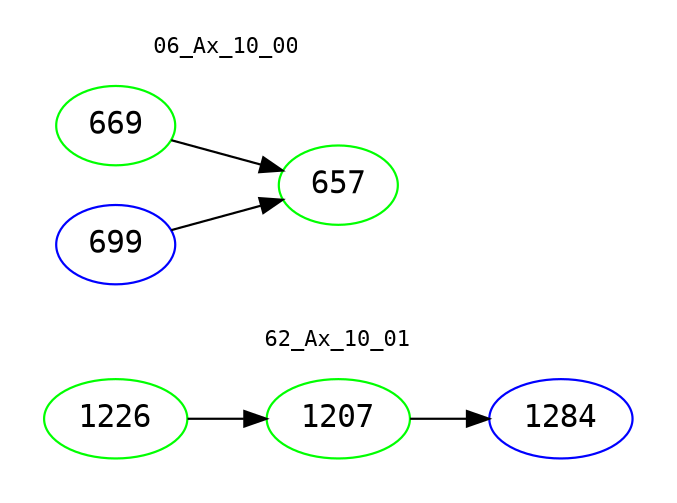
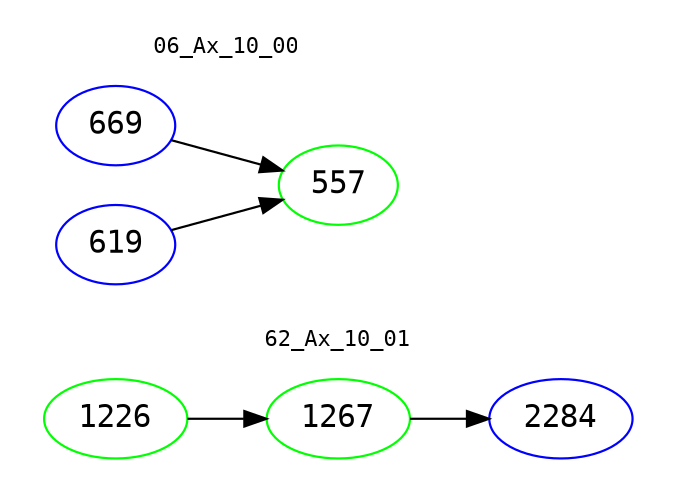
(116, 126) -> (116, 126)
(338, 185) -> (338, 185)
(116, 245) -> (116, 245)
(338, 419) -> (338, 419)
(561, 419) -> (561, 419)
